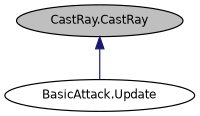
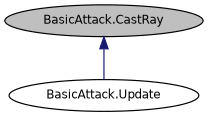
(100, 21) -> (104, 21)
